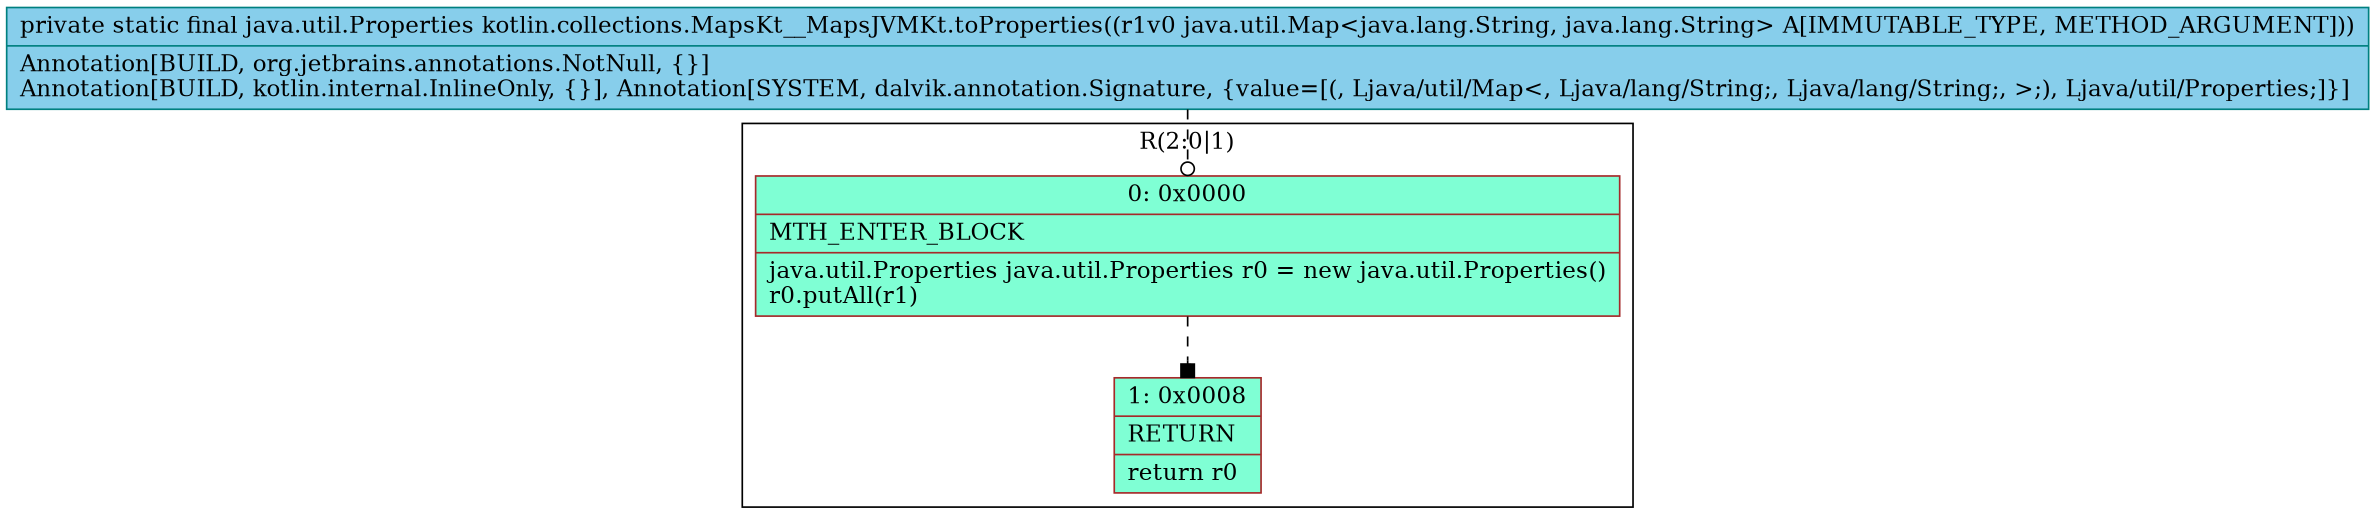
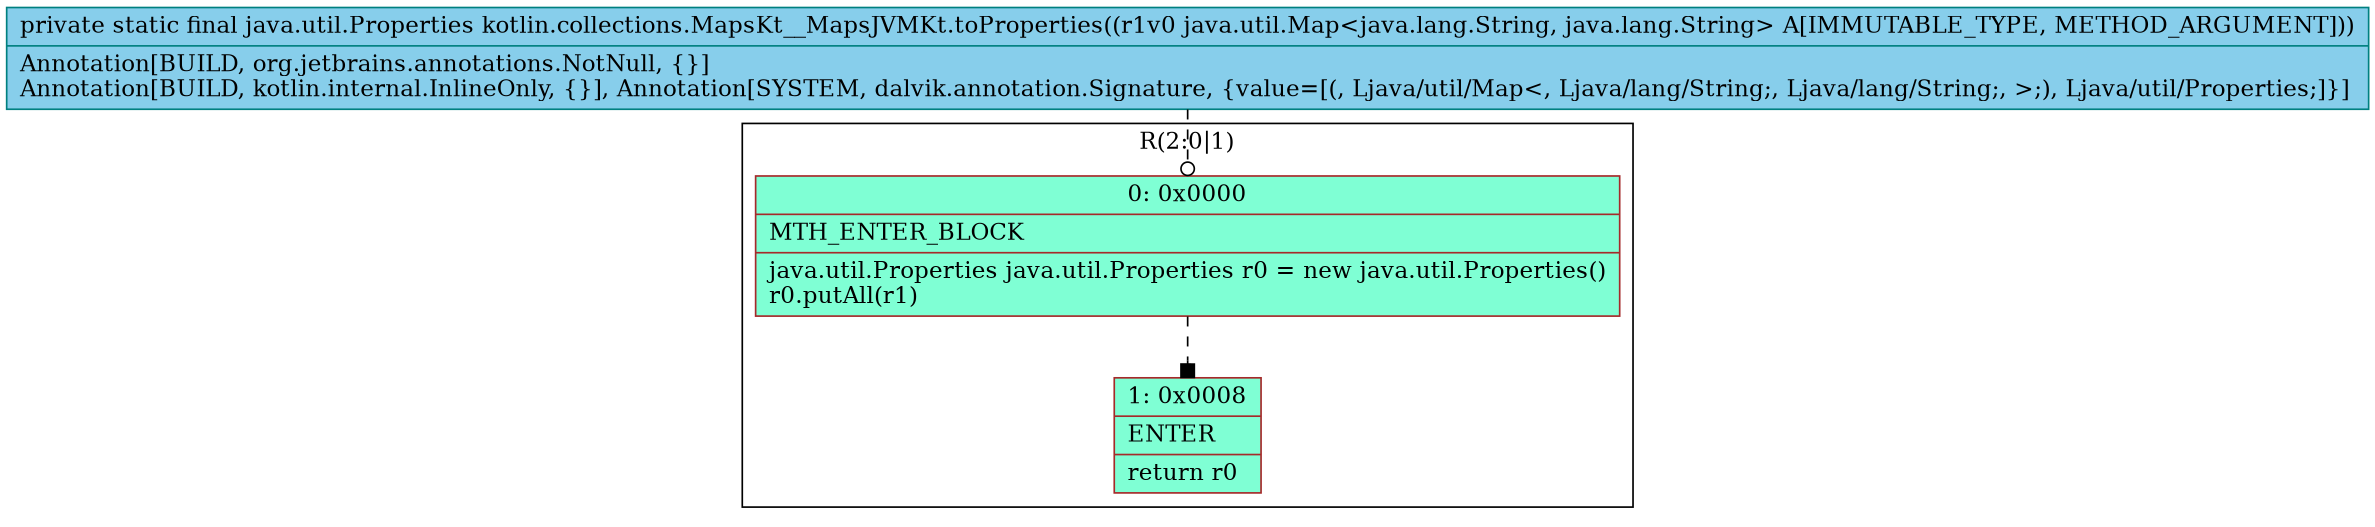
(1182, 435) -> (1172, 435)
